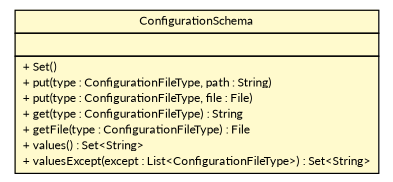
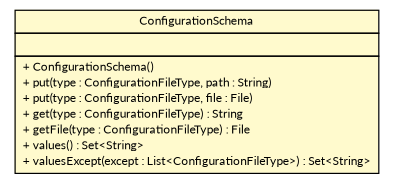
(40, 67) -> (89, 67)
